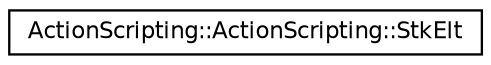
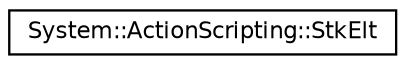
(246, 32) -> (203, 32)
